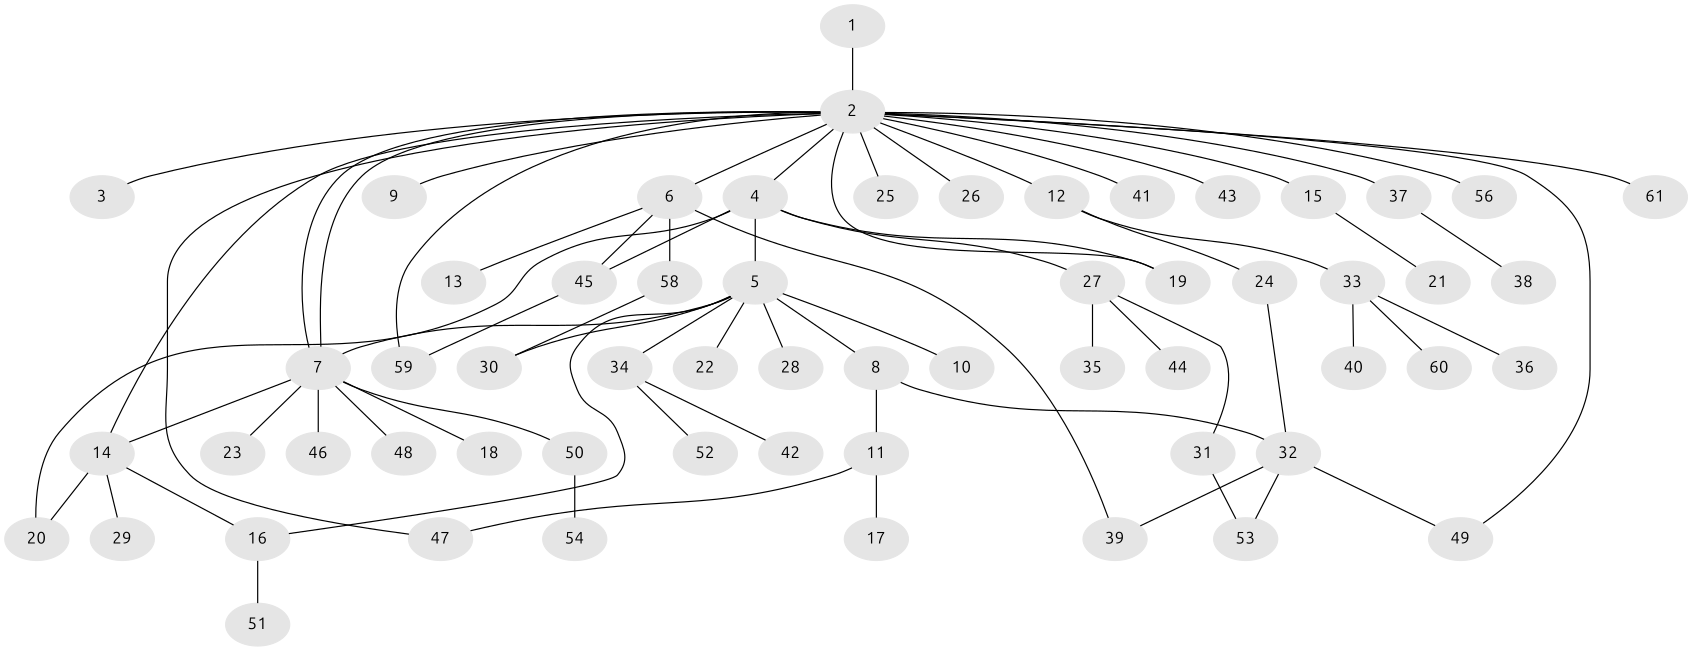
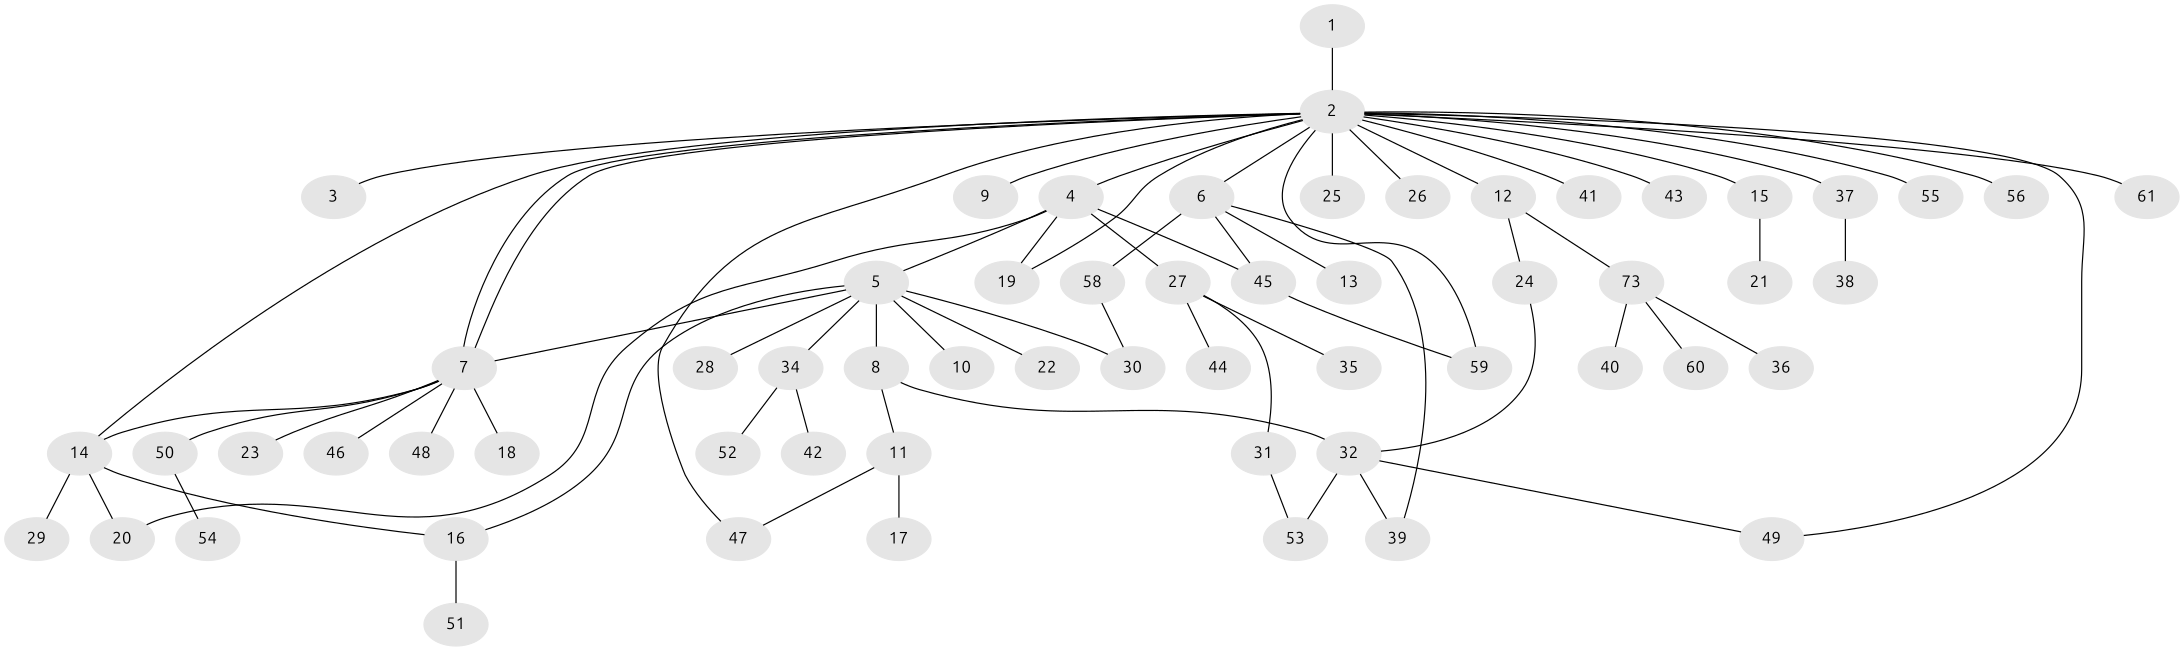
none -> (1931, 197)
(1353, 283) -> (1632, 283)
